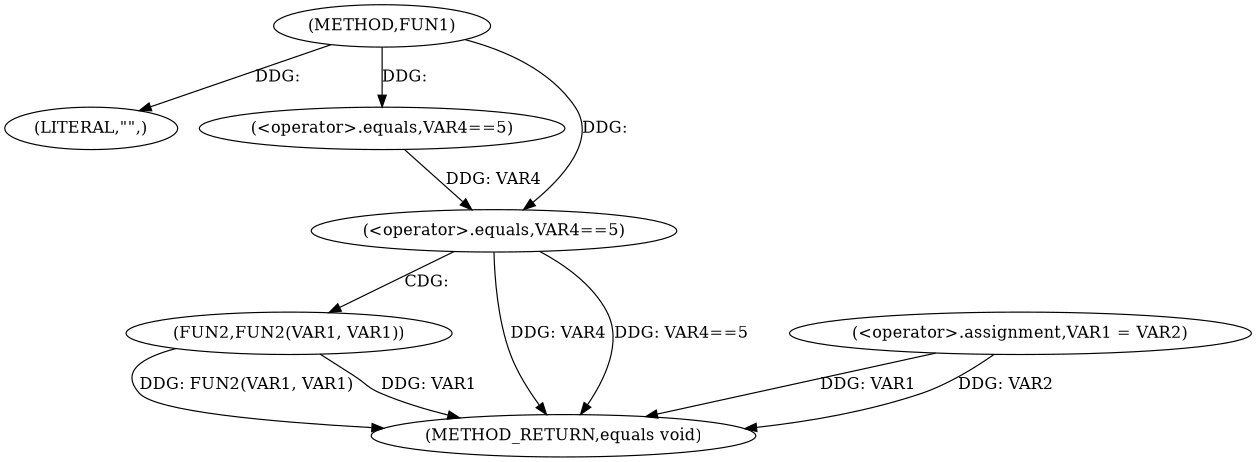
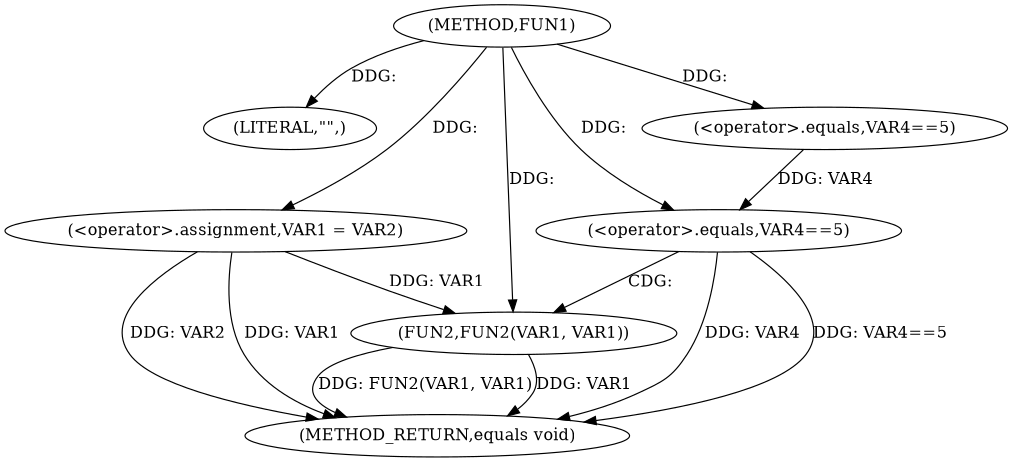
none -> (400, 139)
none -> (508, 174)
none -> (364, 282)
